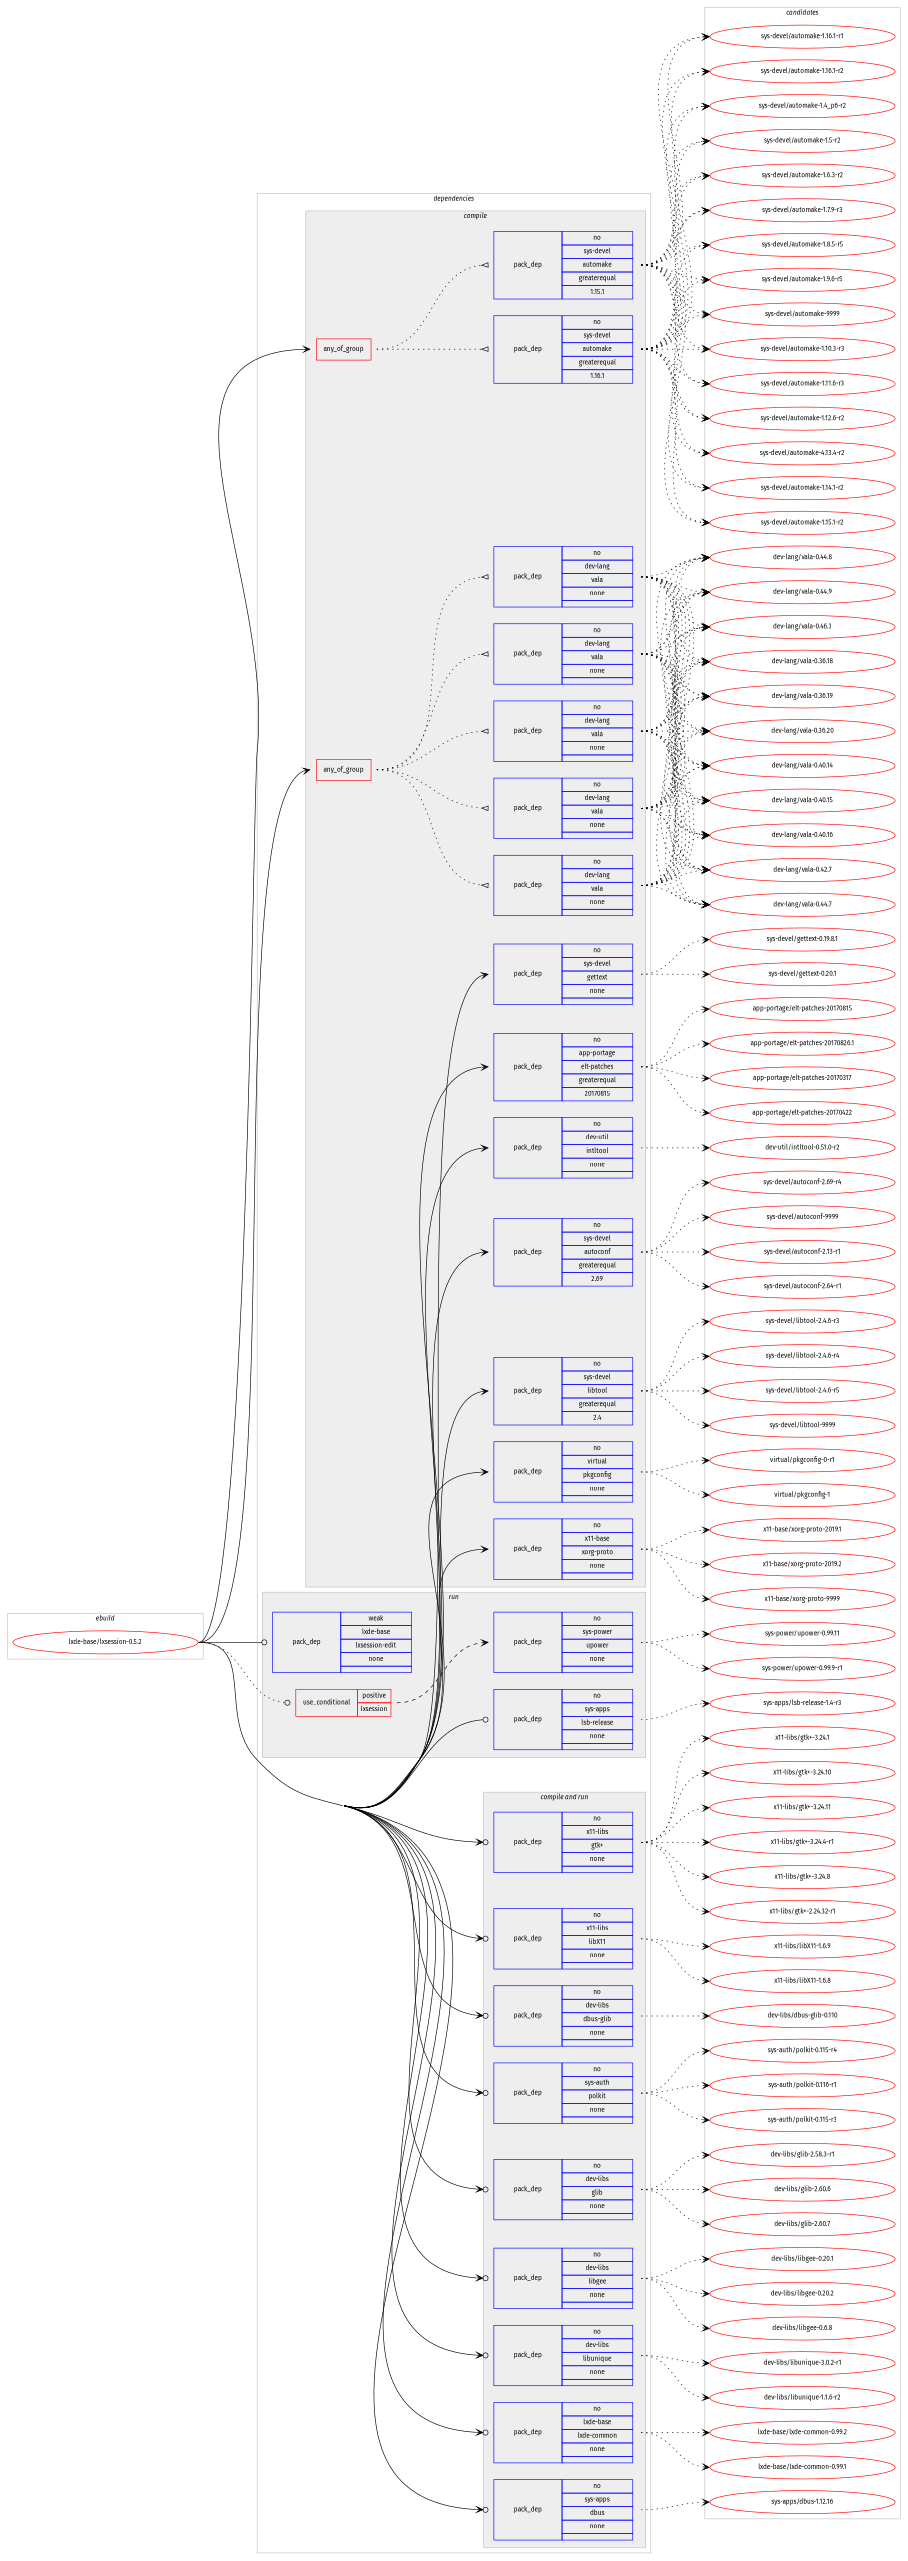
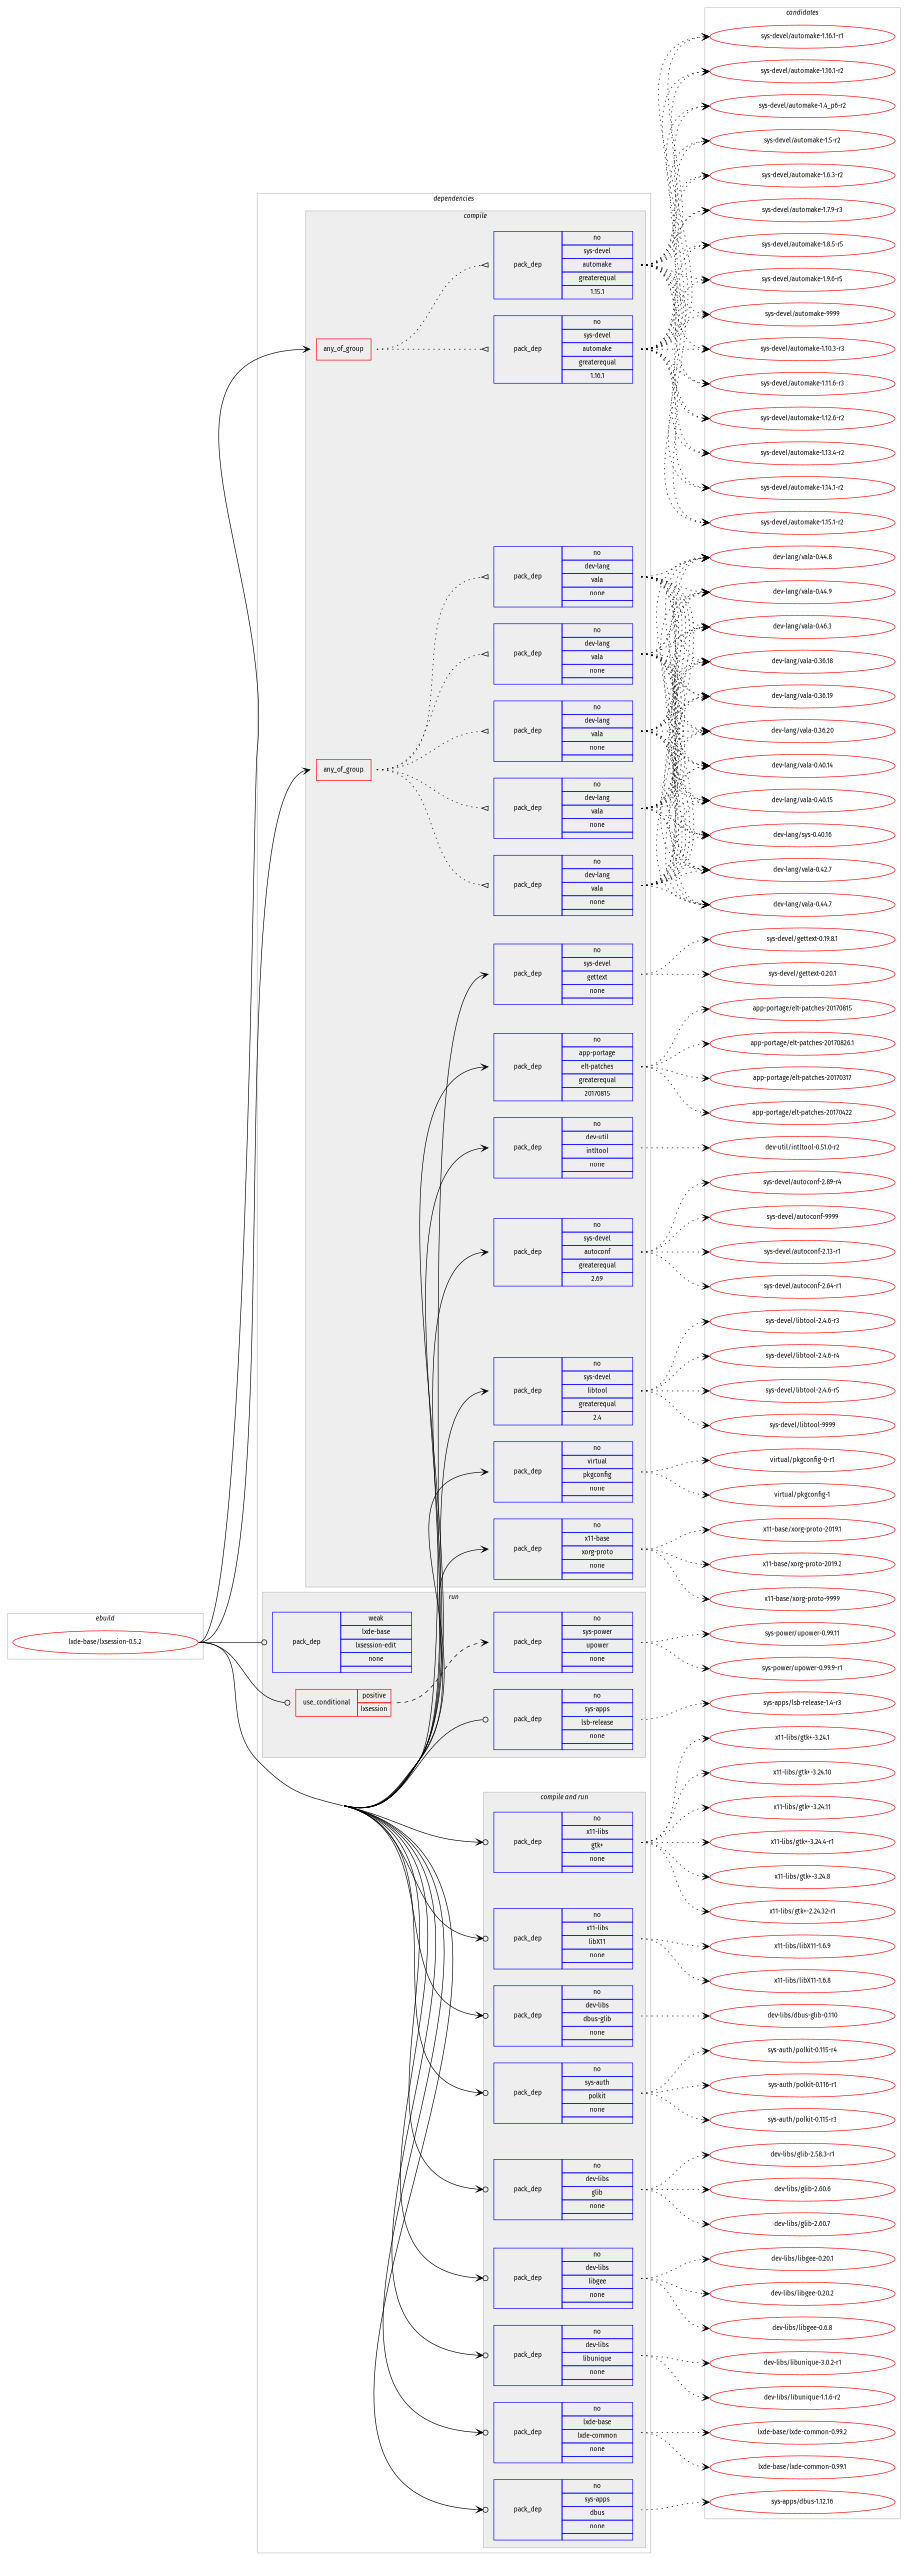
(803, 453) -> (803, 453)
(803, 835) -> (803, 835)
(803, 1183) -> (803, 1183)
(243, 1670) -> (243, 1670)
